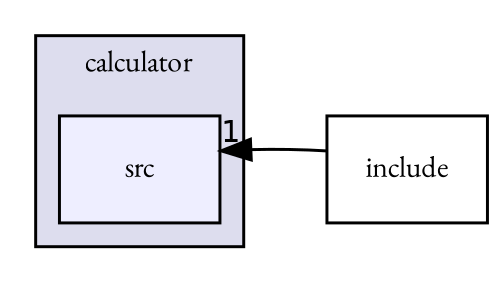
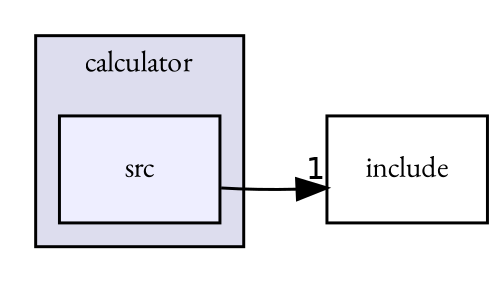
(289, 149) -> (263, 189)
